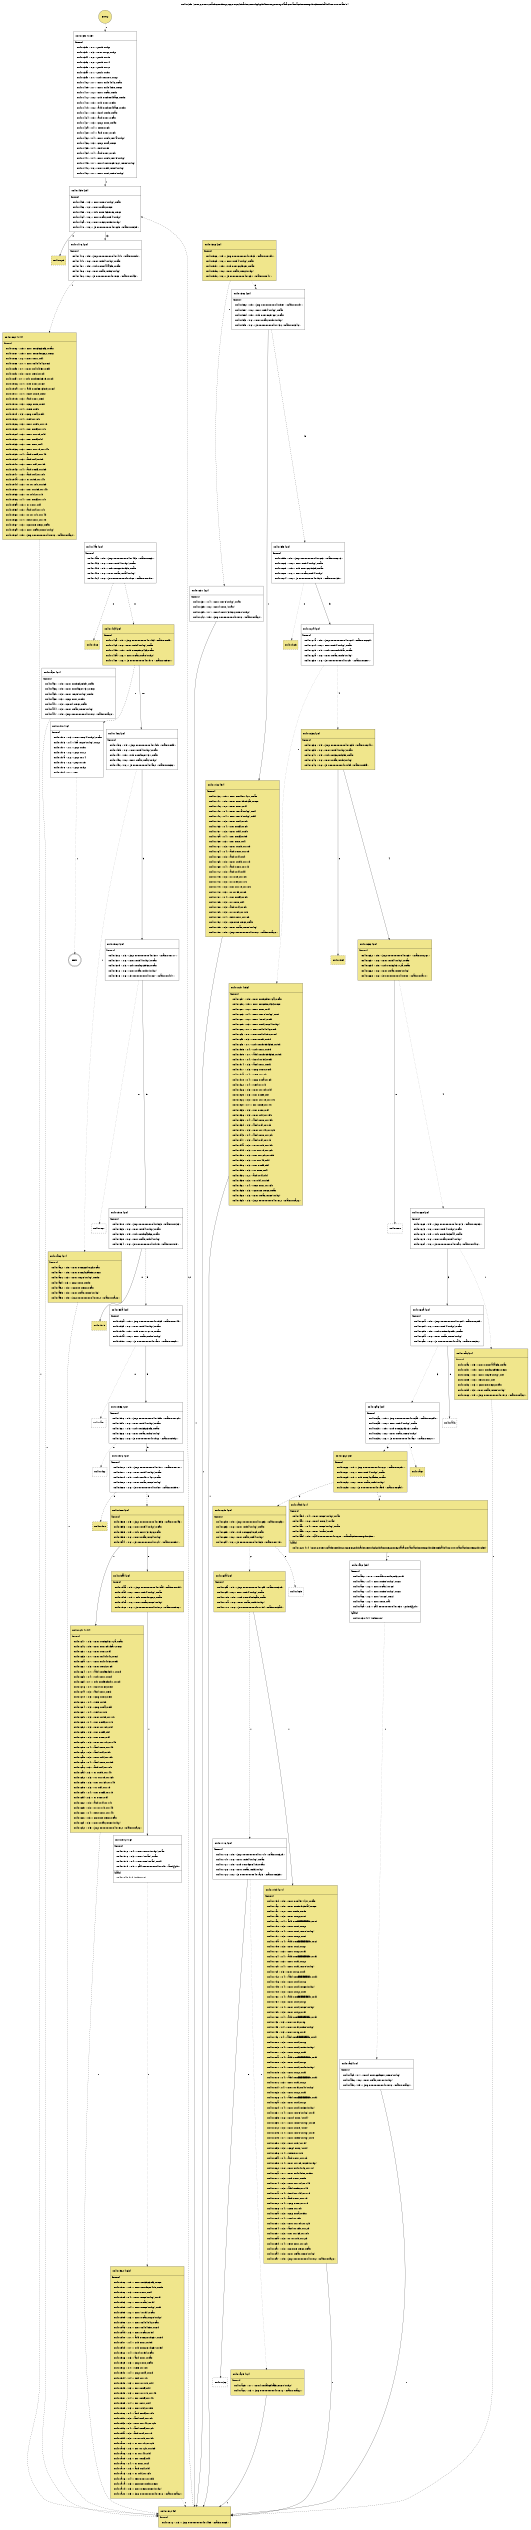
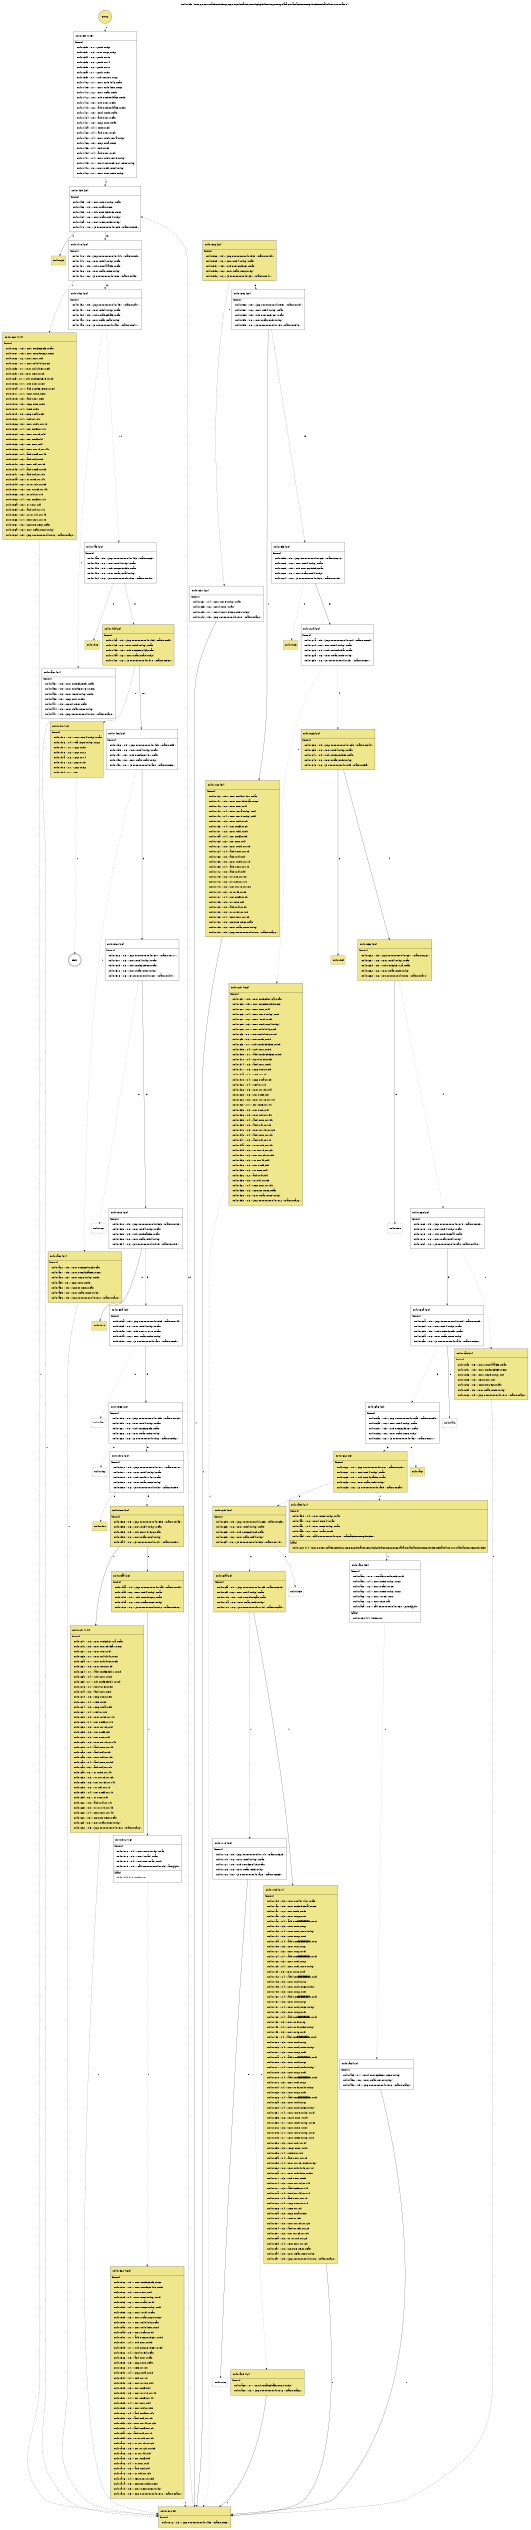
none -> (105, 309)
(77, 749) -> (77, 749)
(208, 1840) -> (208, 1840)
